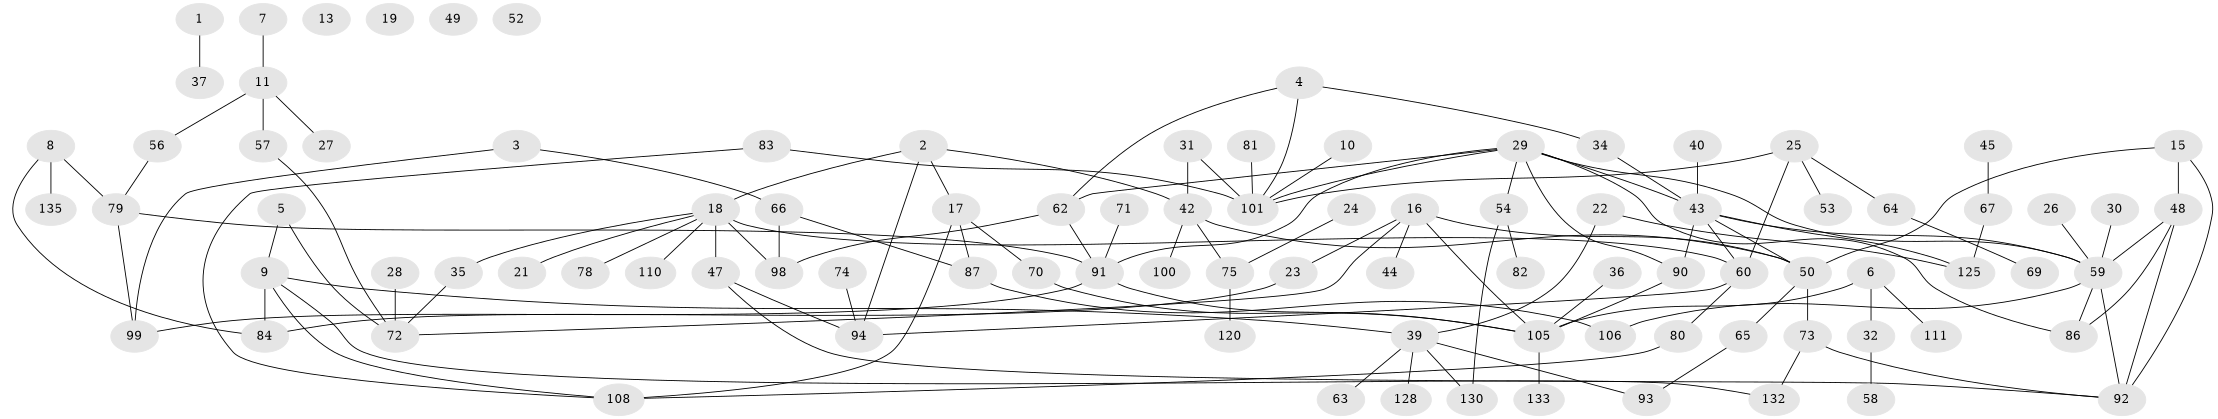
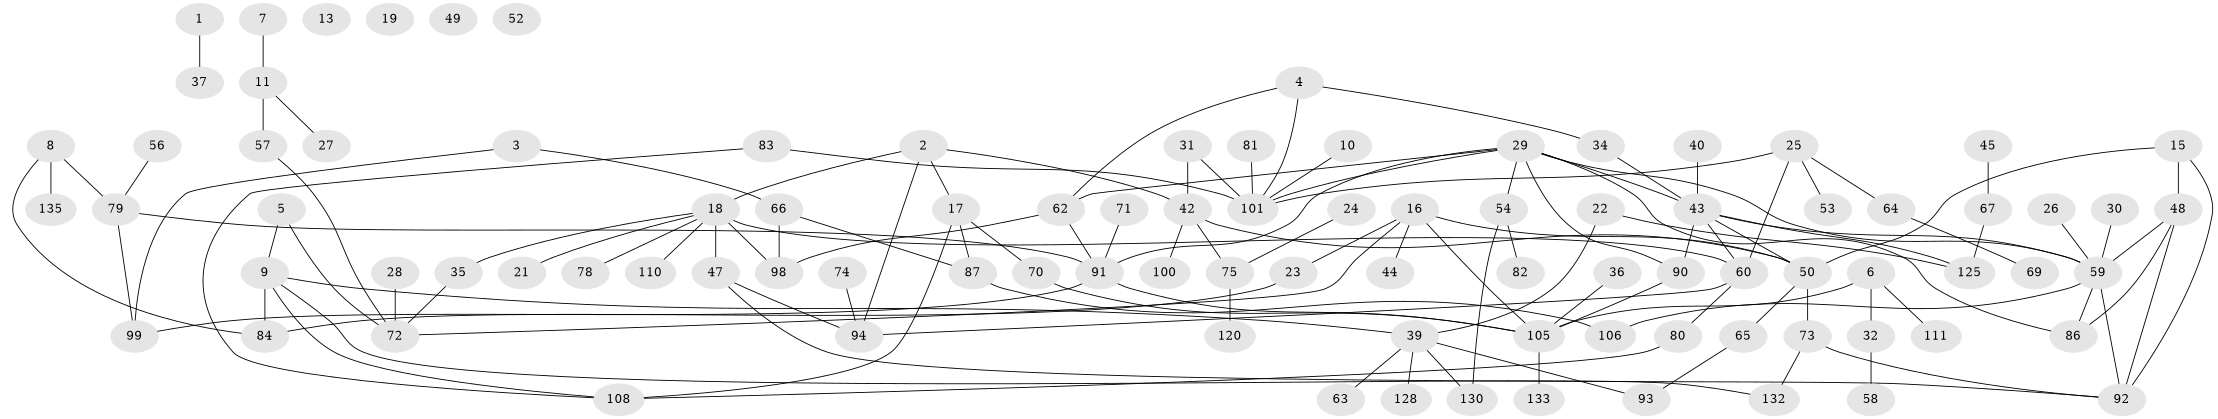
(210, 114) -> none
